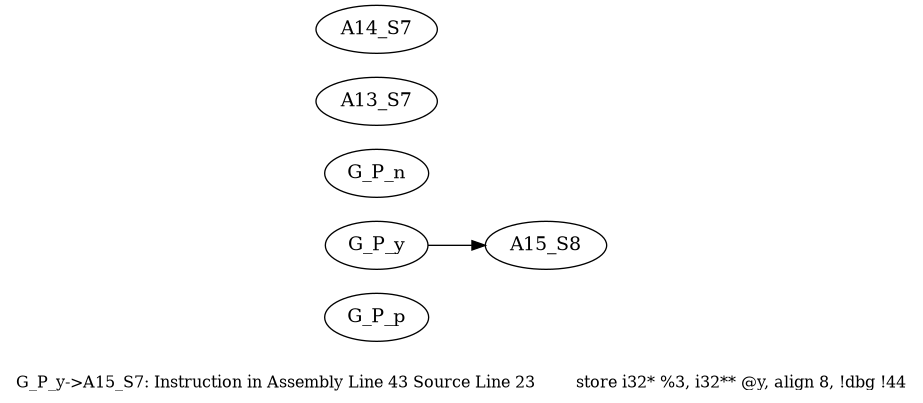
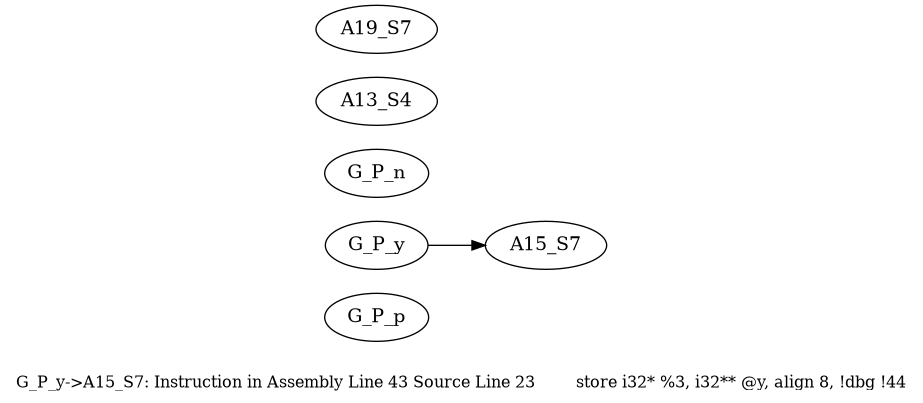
(377, 29) -> (377, 29)
(377, 101) -> (377, 101)
(546, 245) -> (546, 245)
